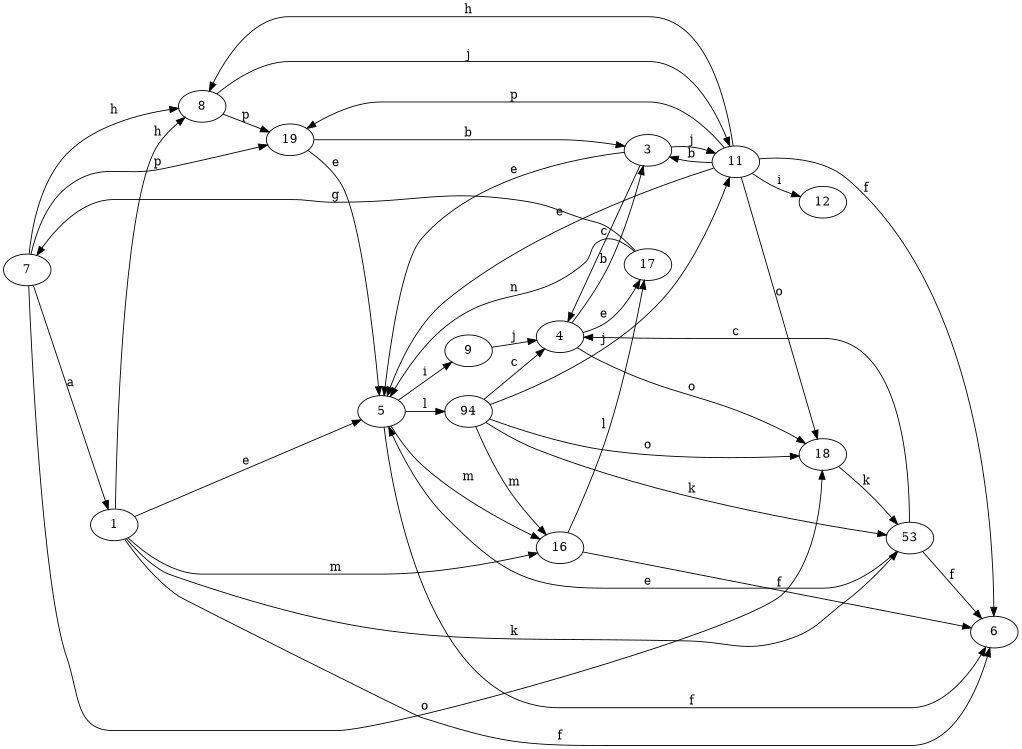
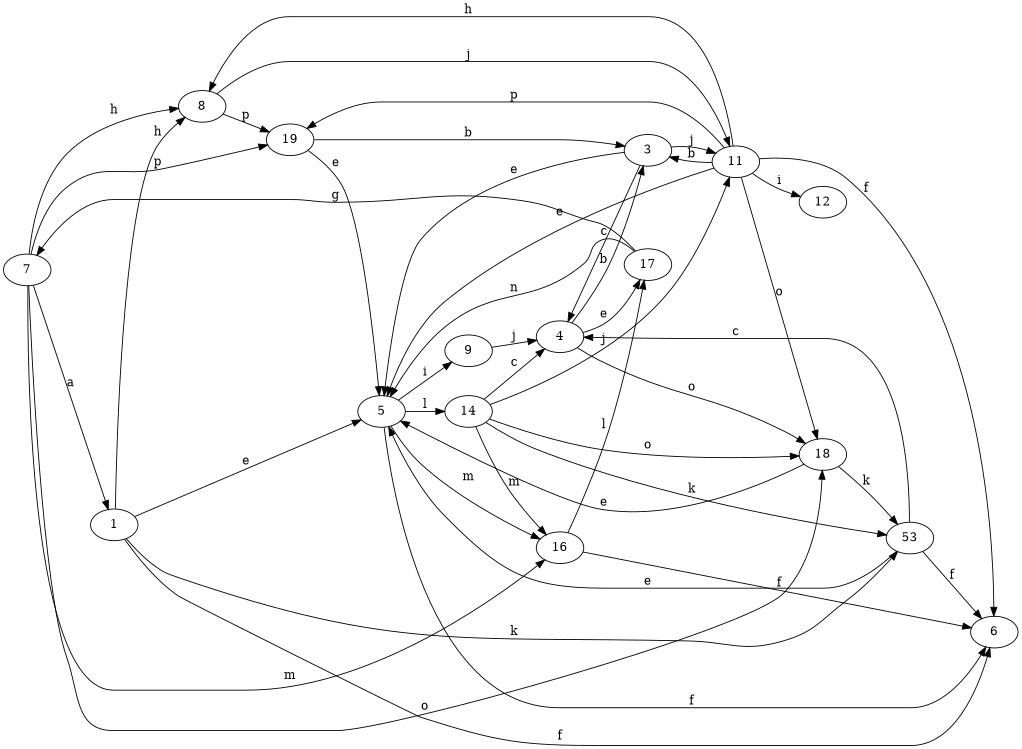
(469, 411) -> (469, 411)
none -> (601, 509)
(324, 574) -> (126, 690)
